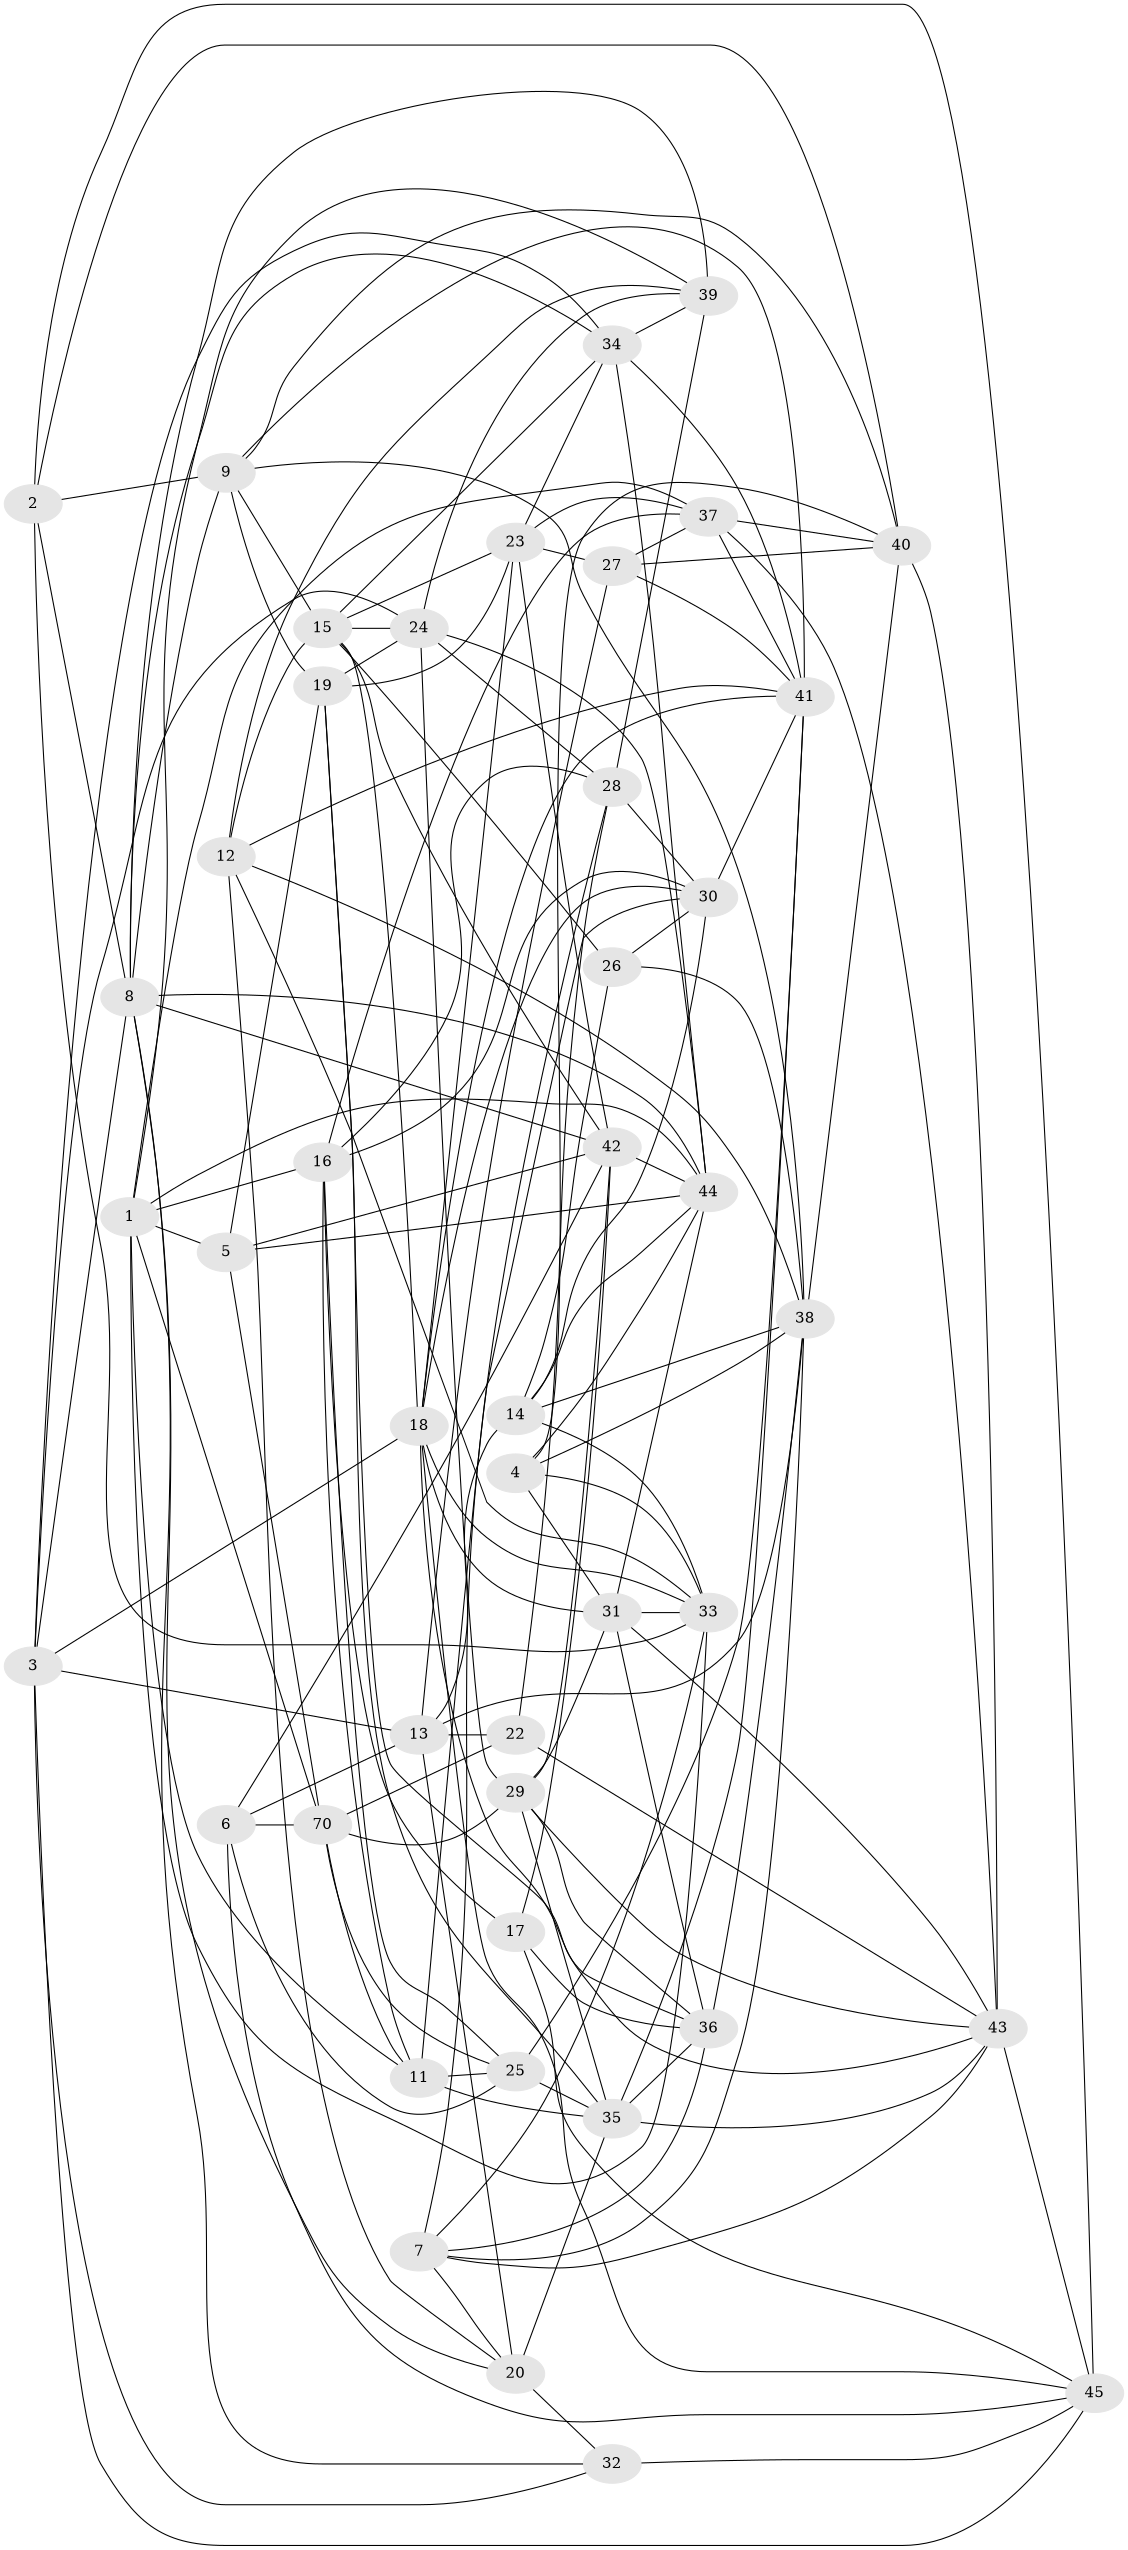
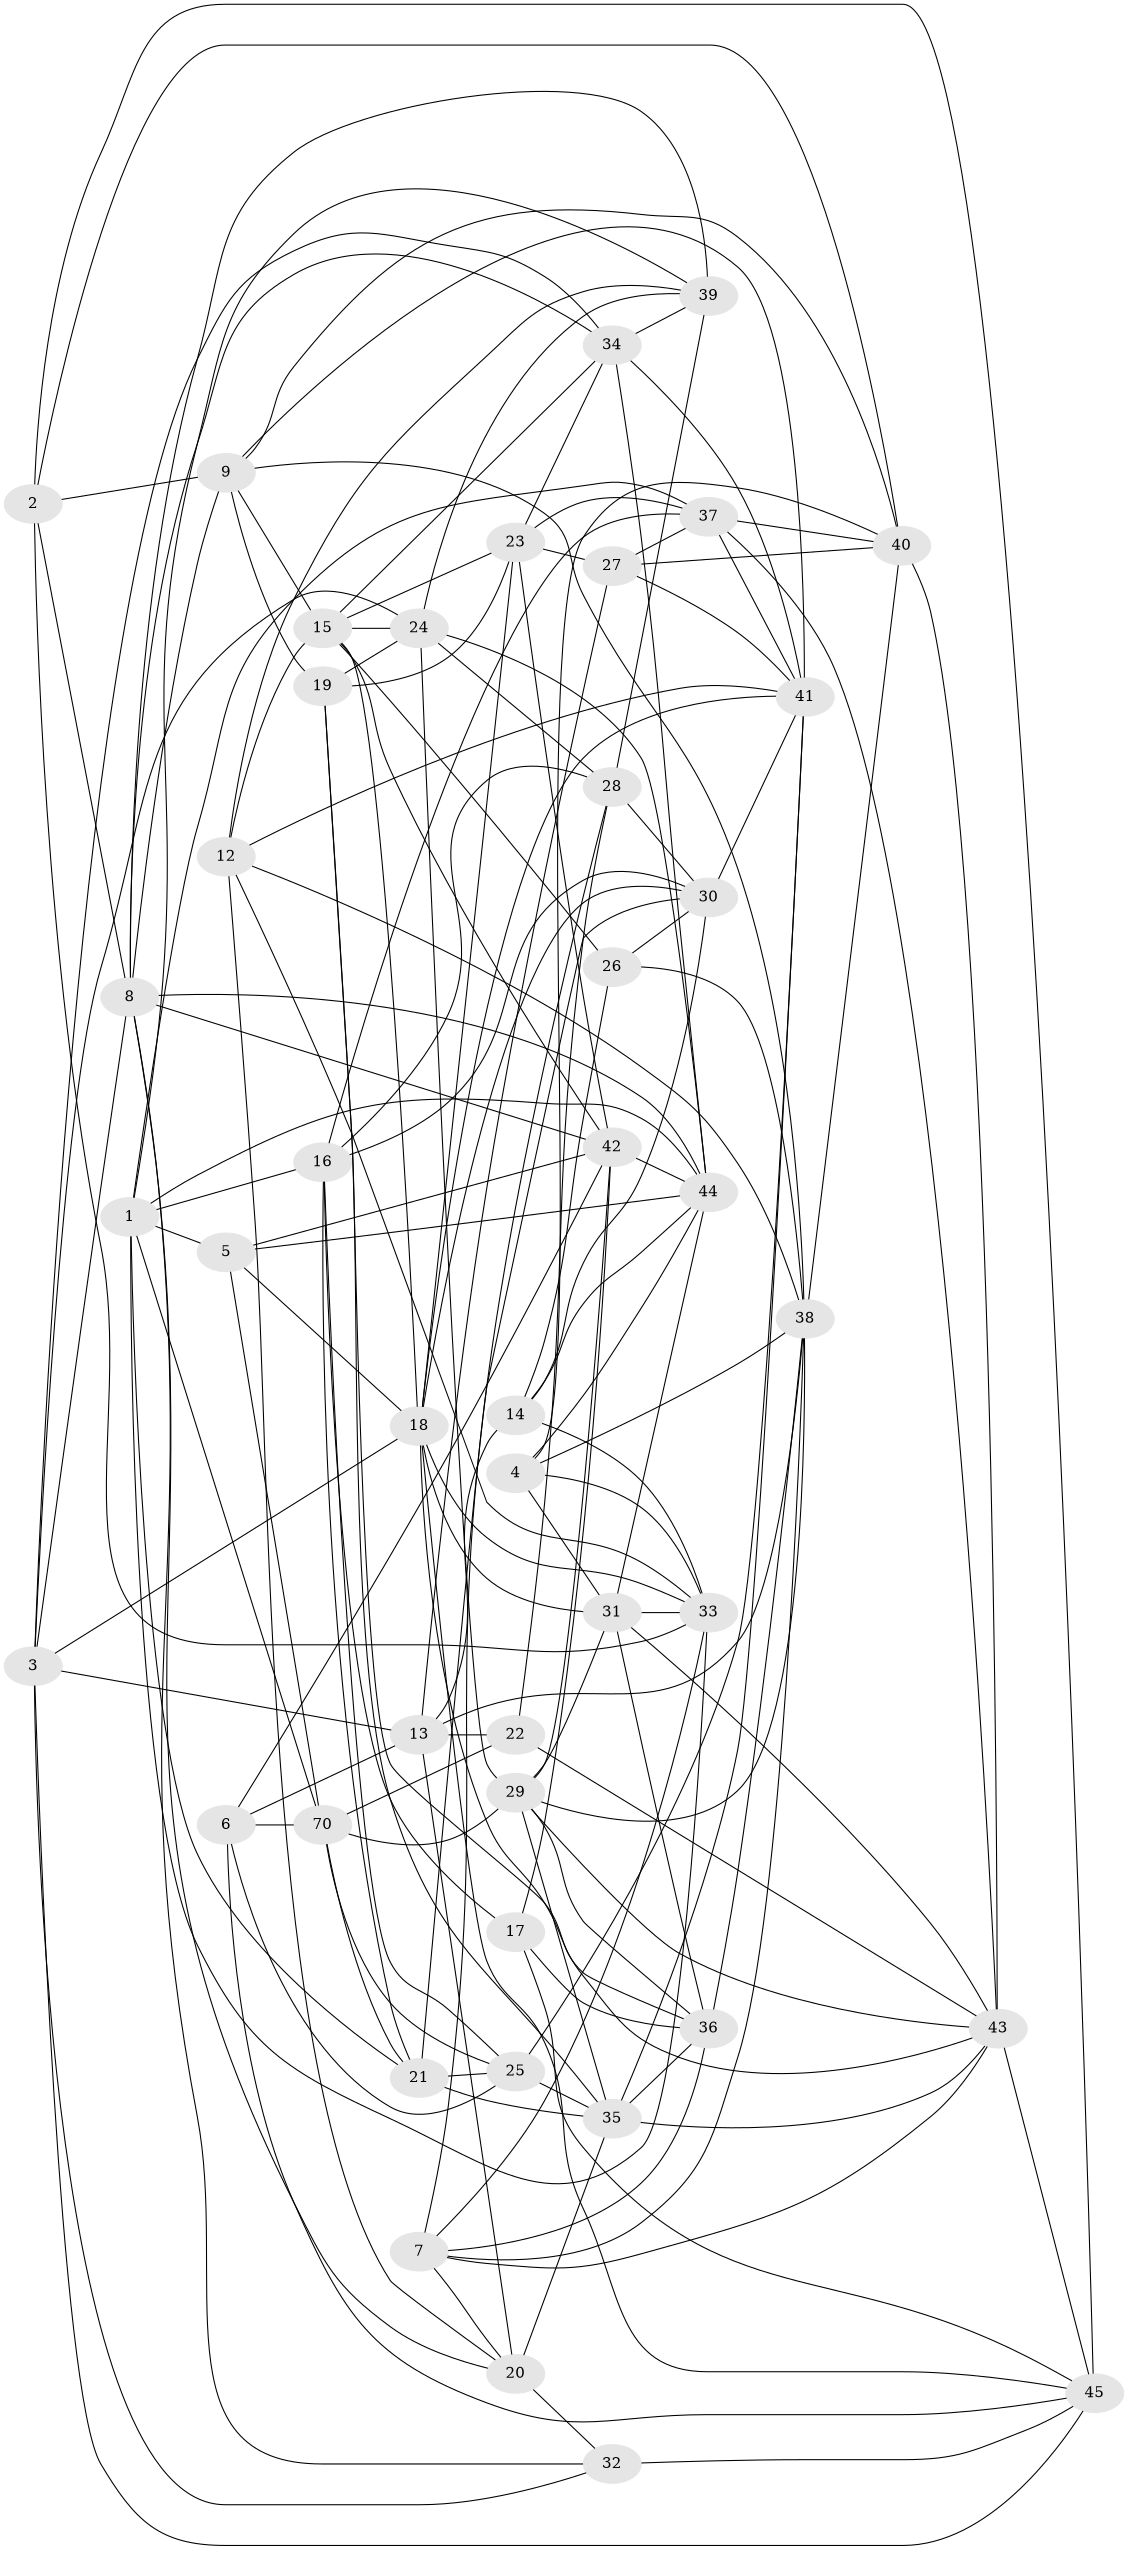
(272, 982) -> (315, 1332)
(660, 1367) -> (776, 1704)
(419, 2078) -> (419, 2078)
